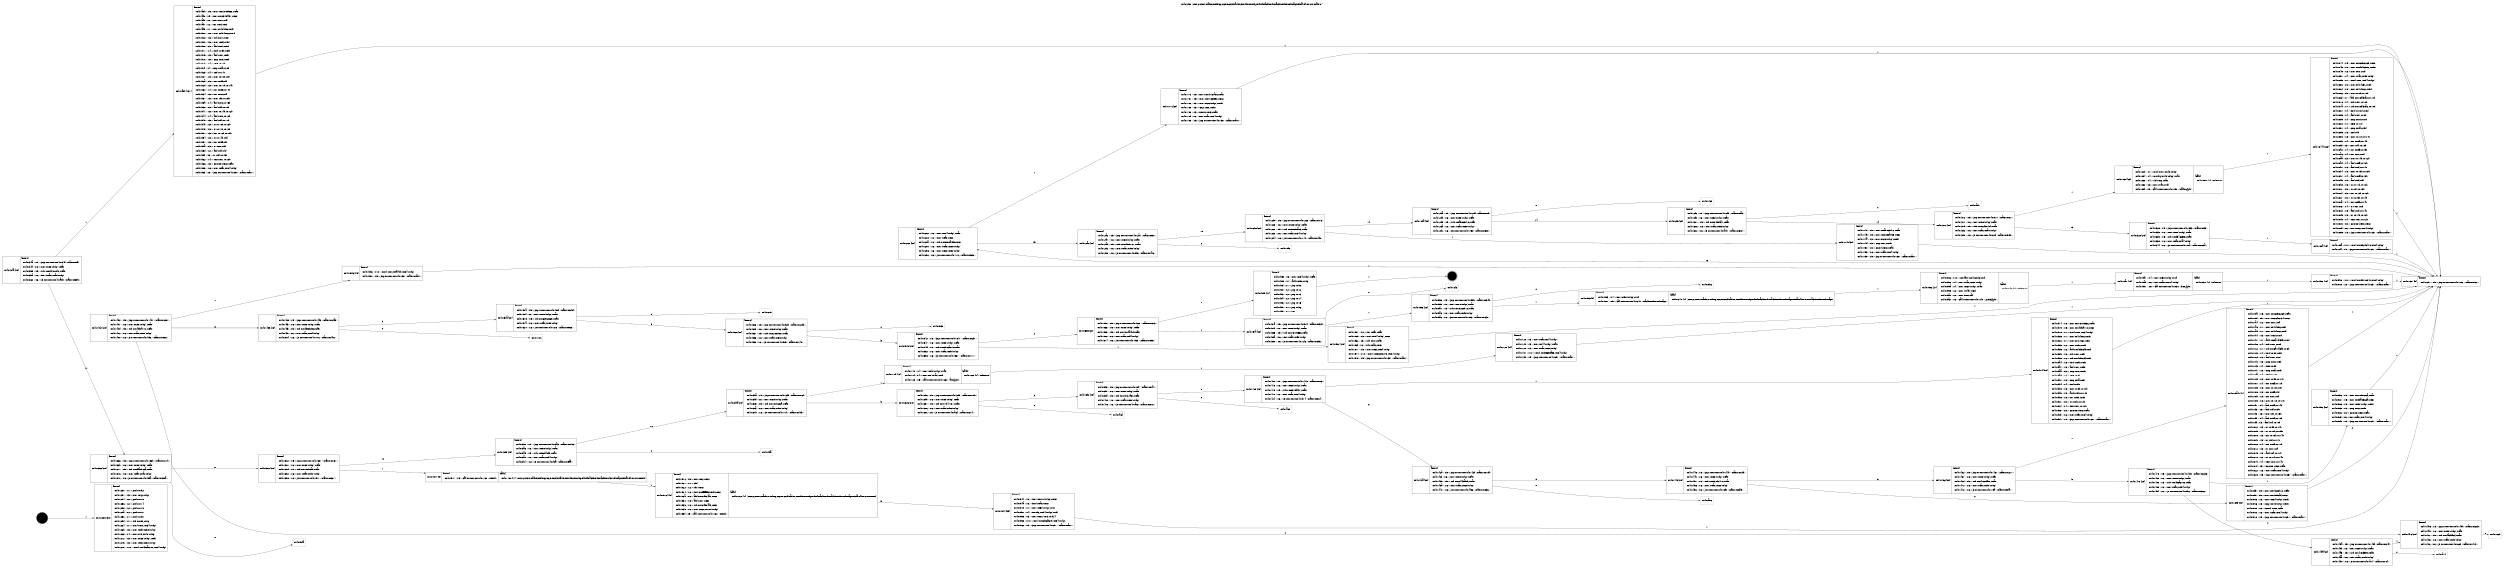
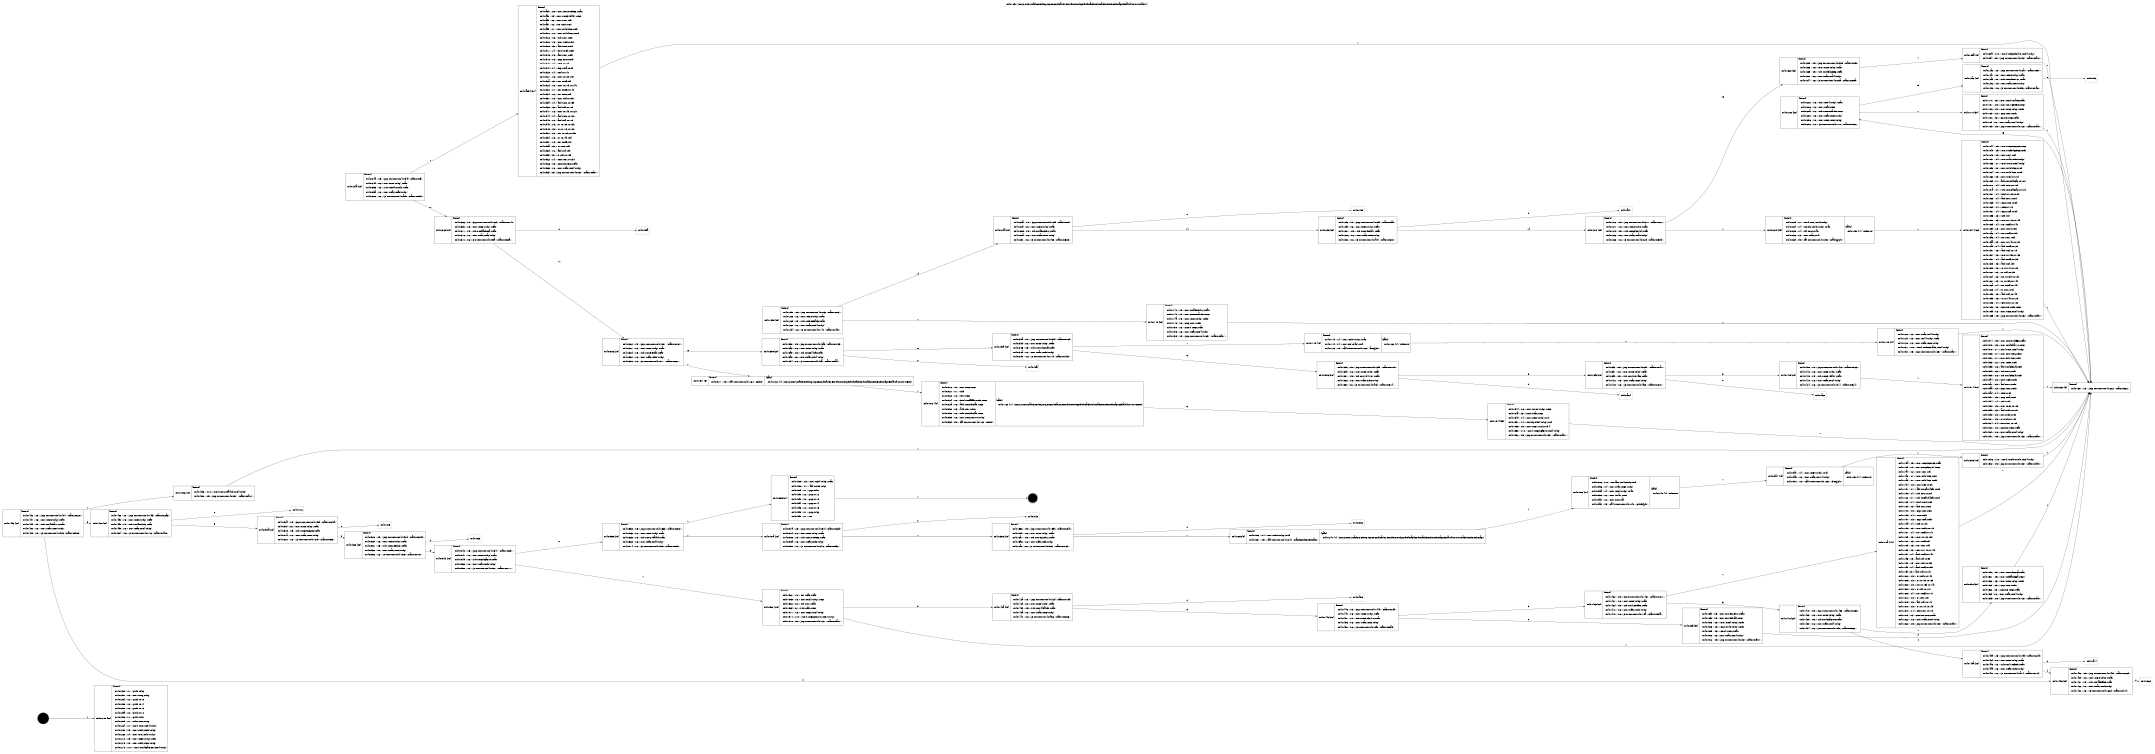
(1201, 236) -> none
(1378, 433) -> (917, 607)
